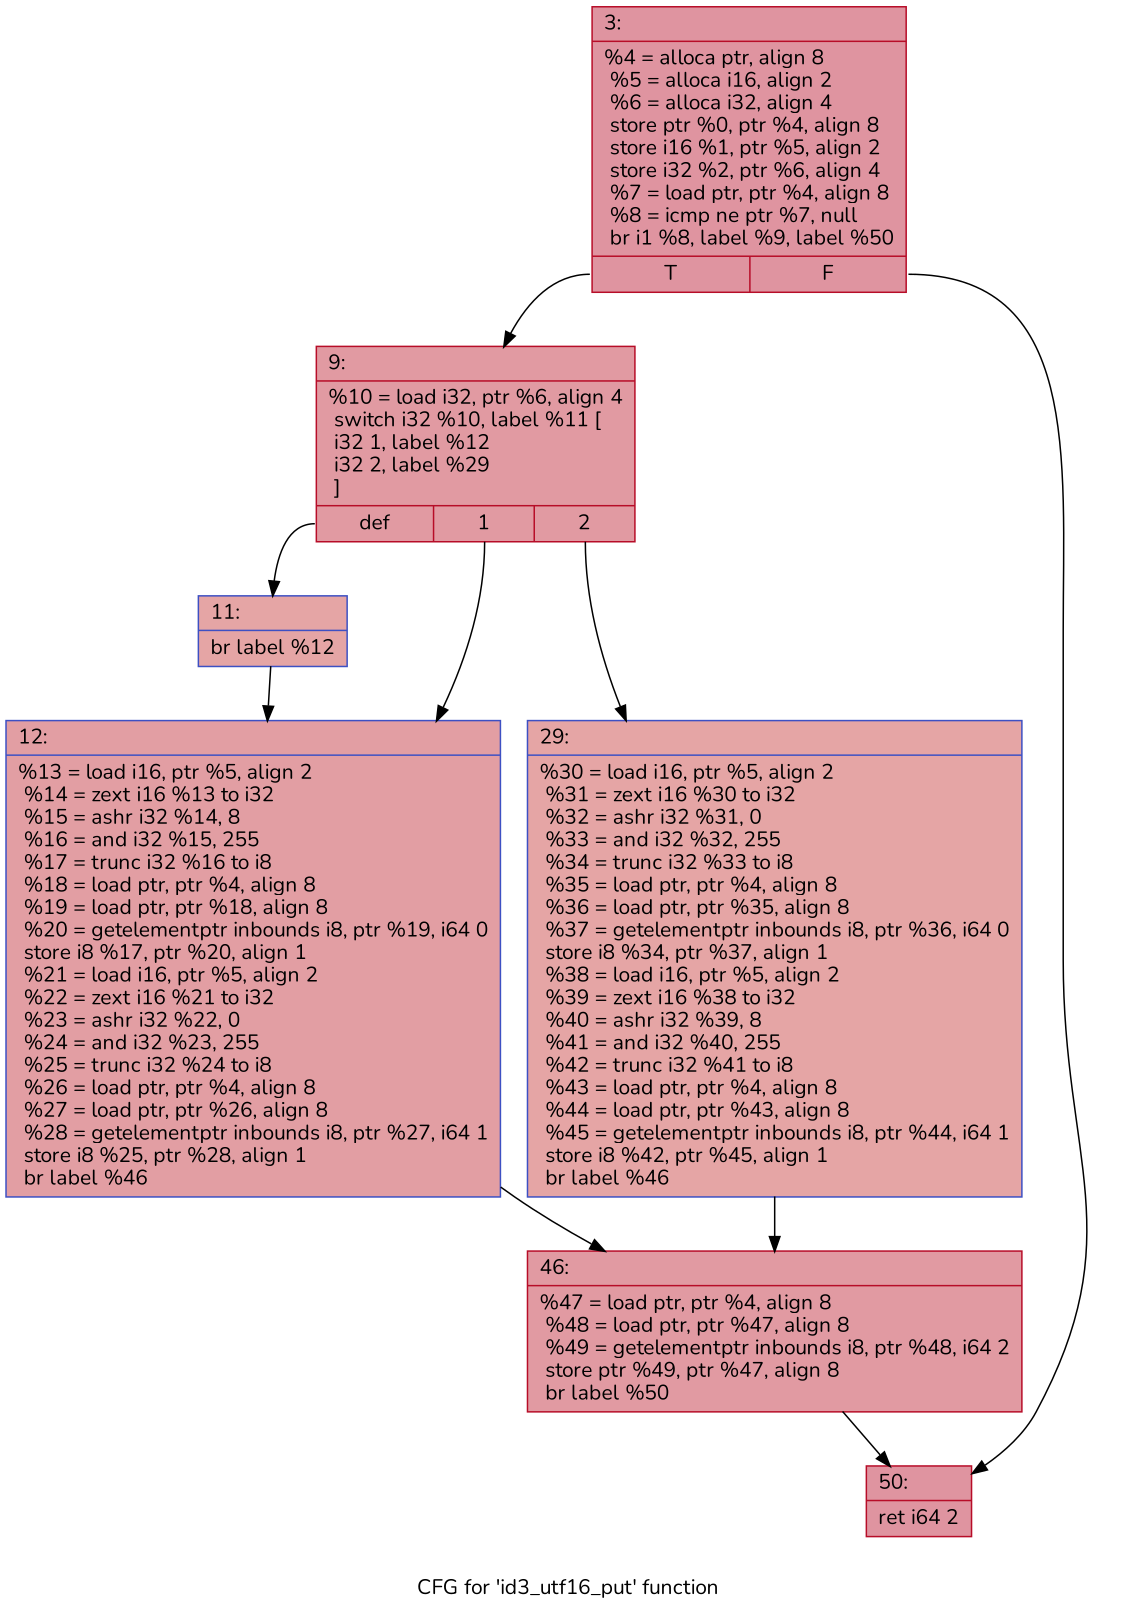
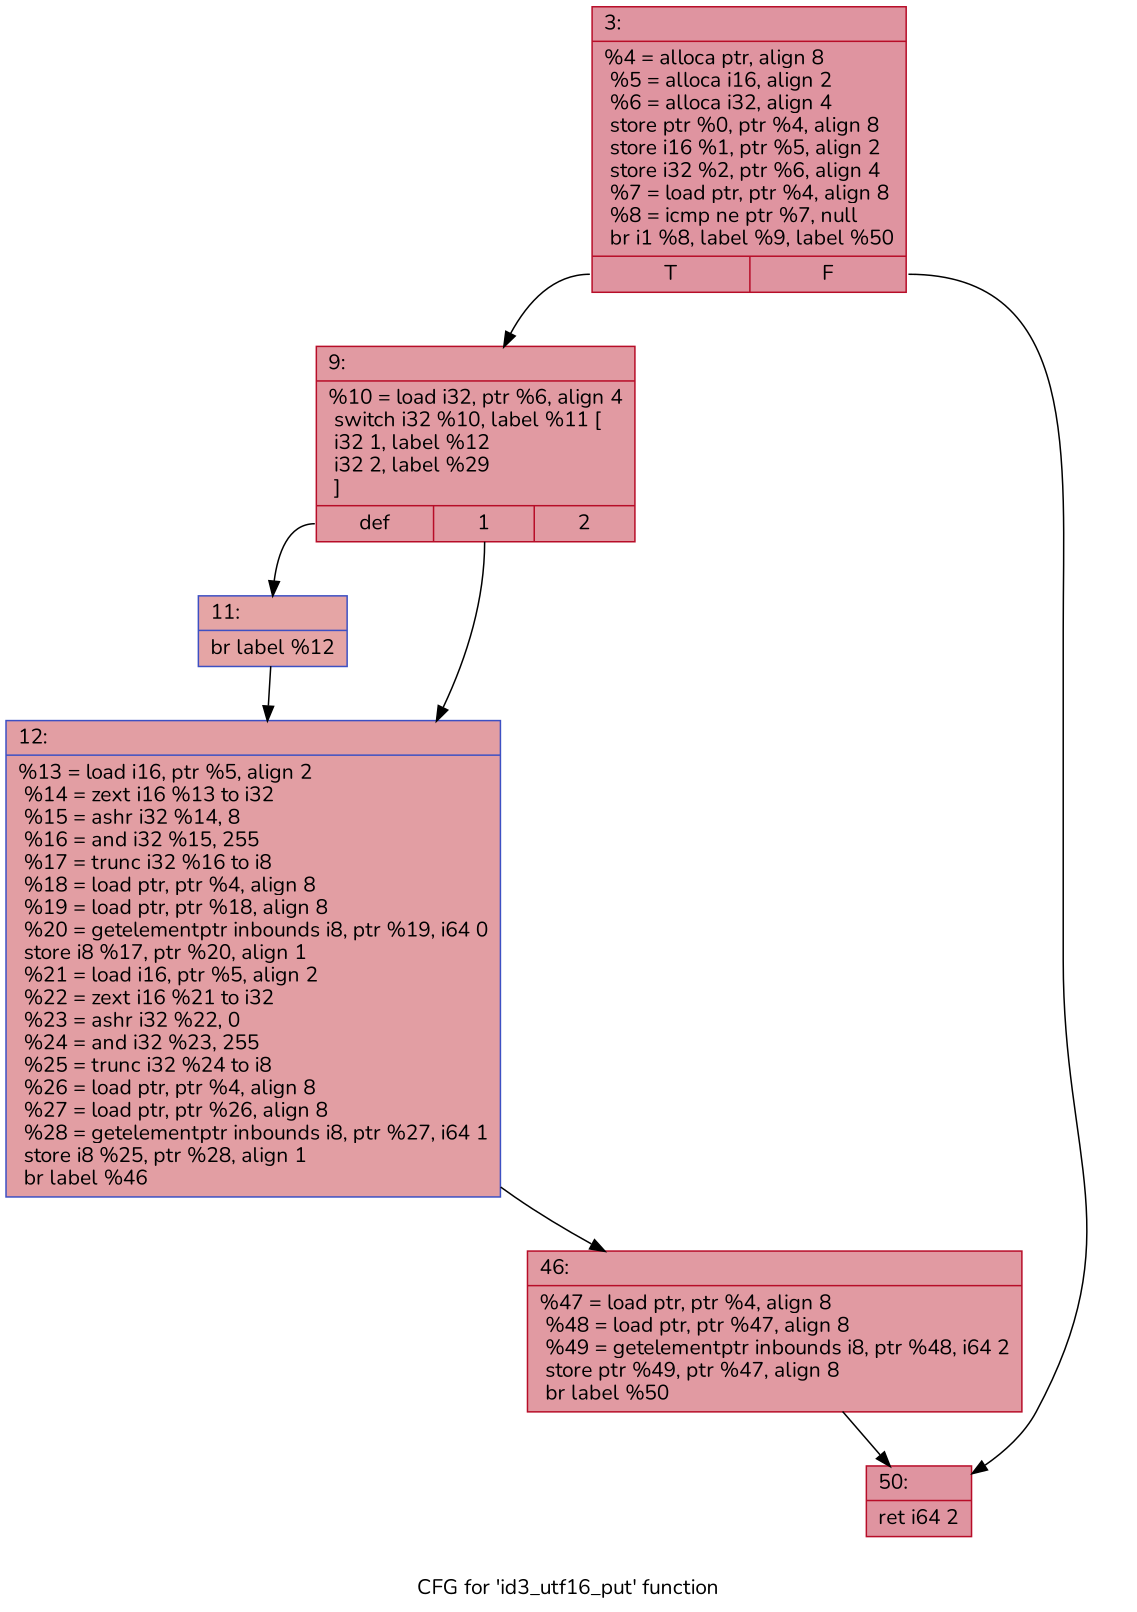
(775, 959) -> none
